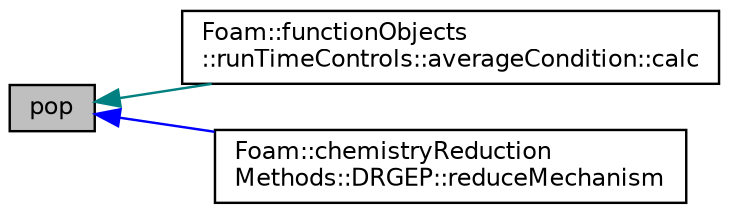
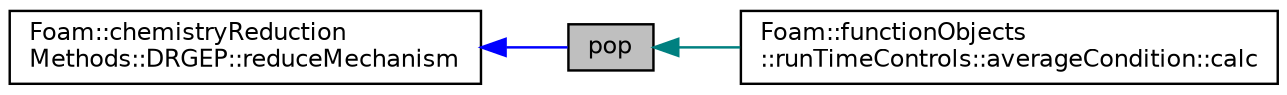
(167, 125) -> (537, 47)
